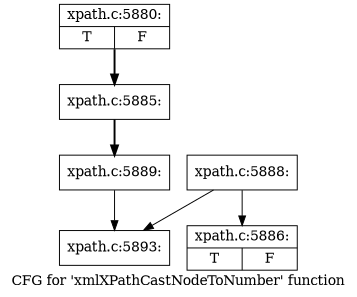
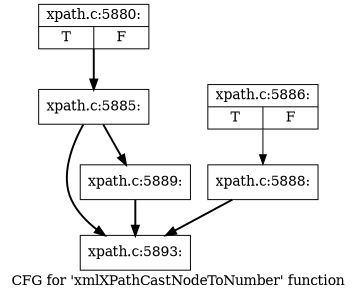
none -> (67, 181)
(242, 203) -> (263, 142)
(115, 205) -> (135, 213)
(183, 208) -> (204, 215)
